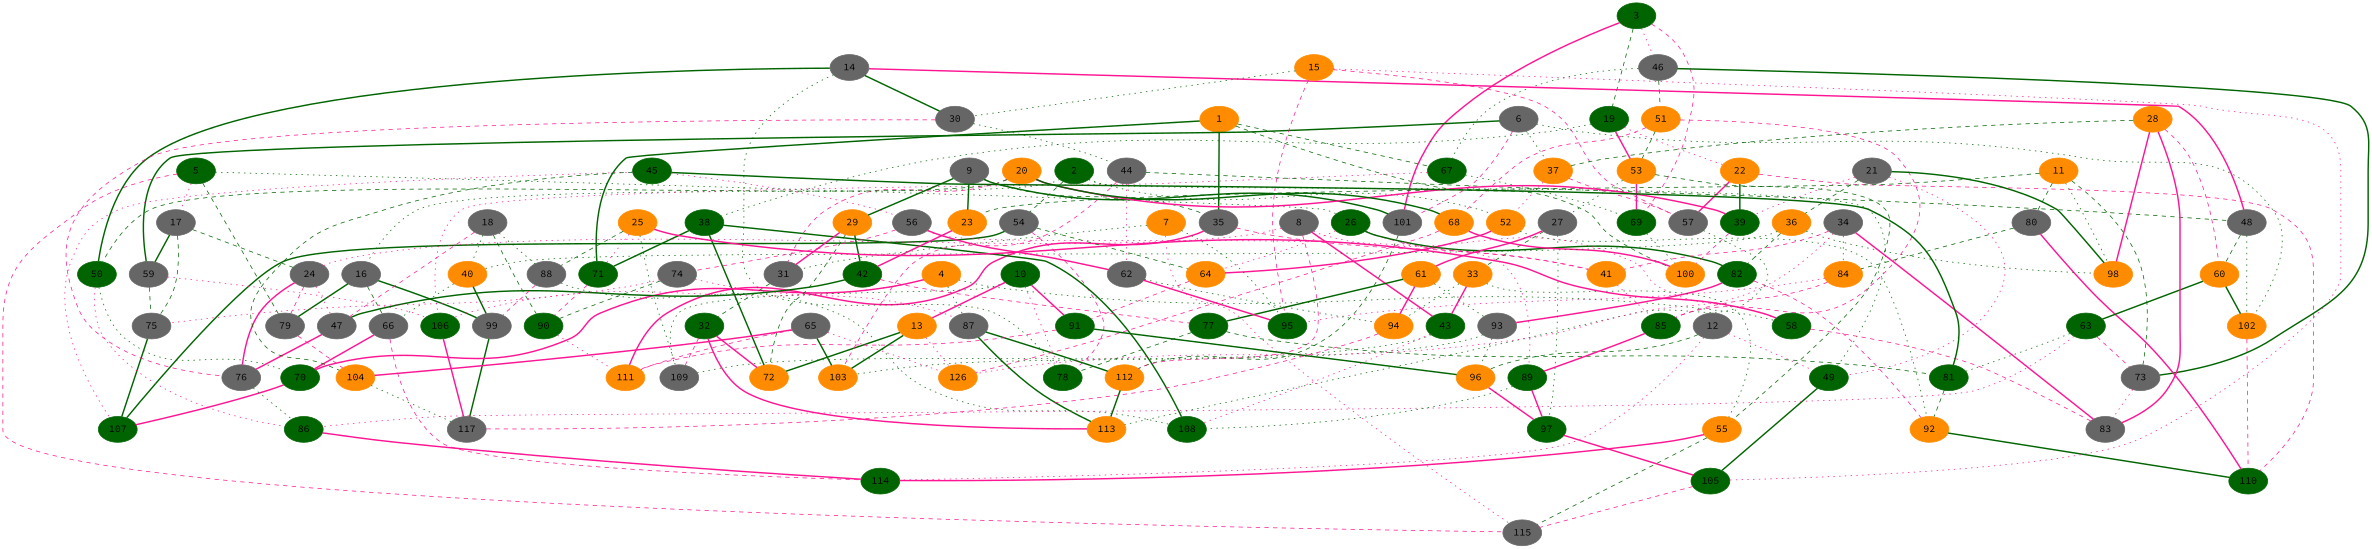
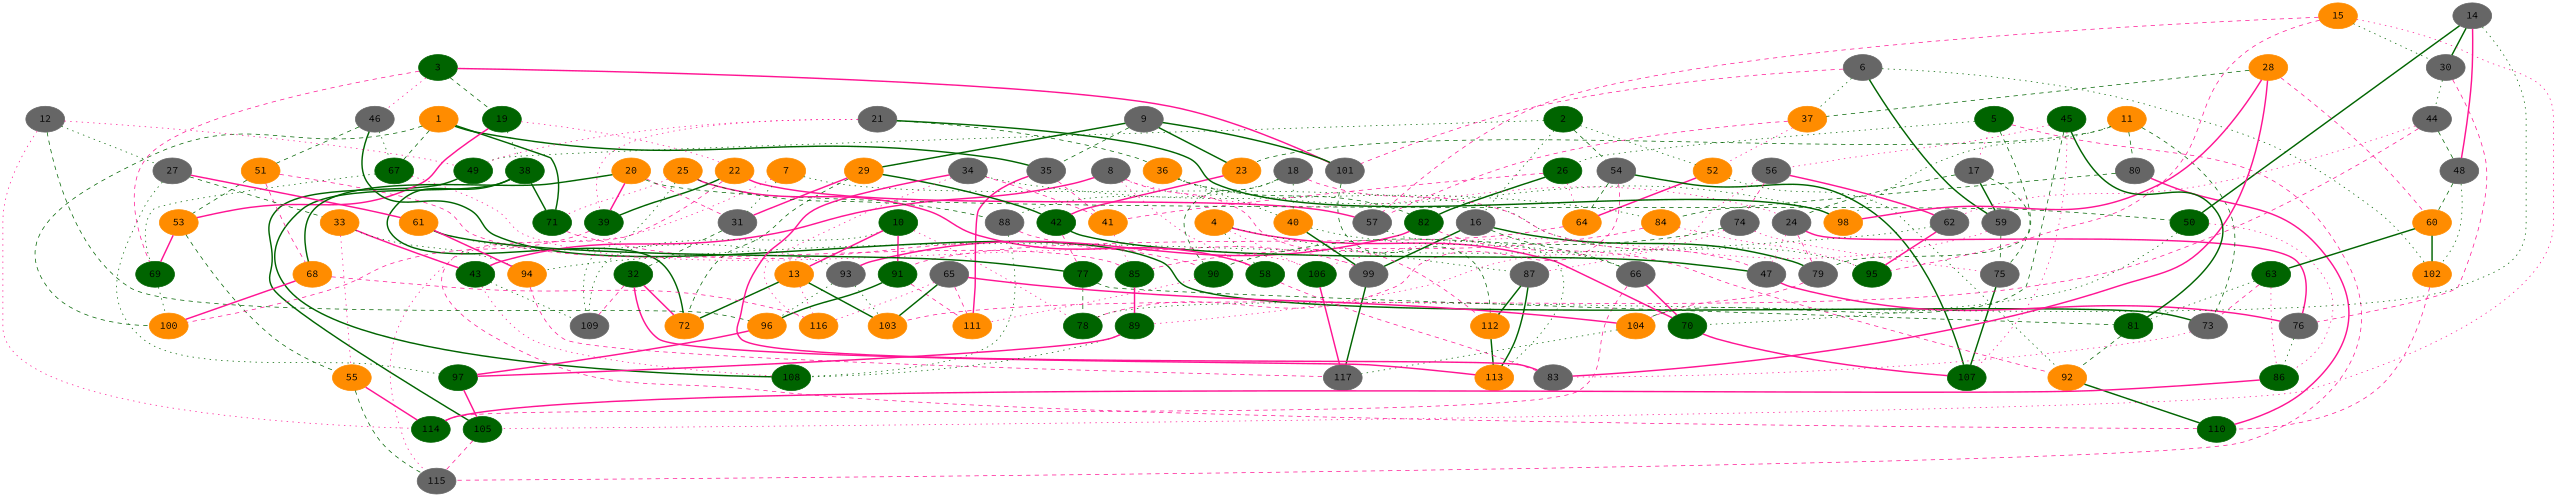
(1596, 198) -> (109, 145)
(1651, 291) -> (346, 300)
(958, 378) -> (819, 326)
